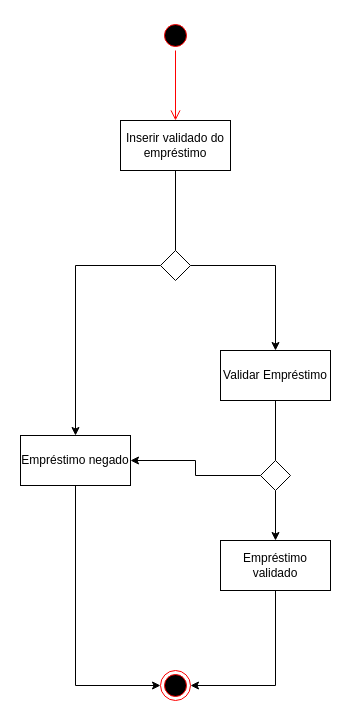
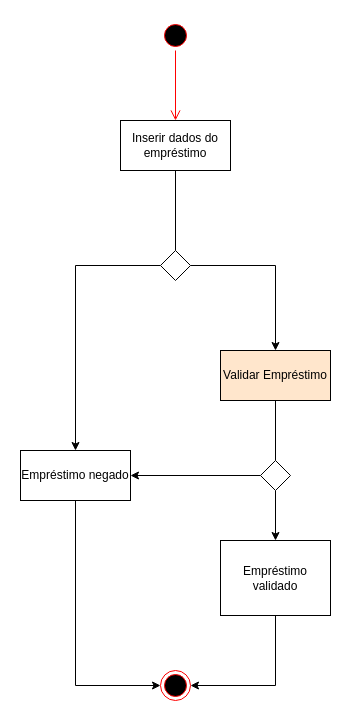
(176, 146) -> (176, 146)
(276, 376) -> (276, 376)
(76, 461) -> (76, 476)
(276, 566) -> (276, 578)
